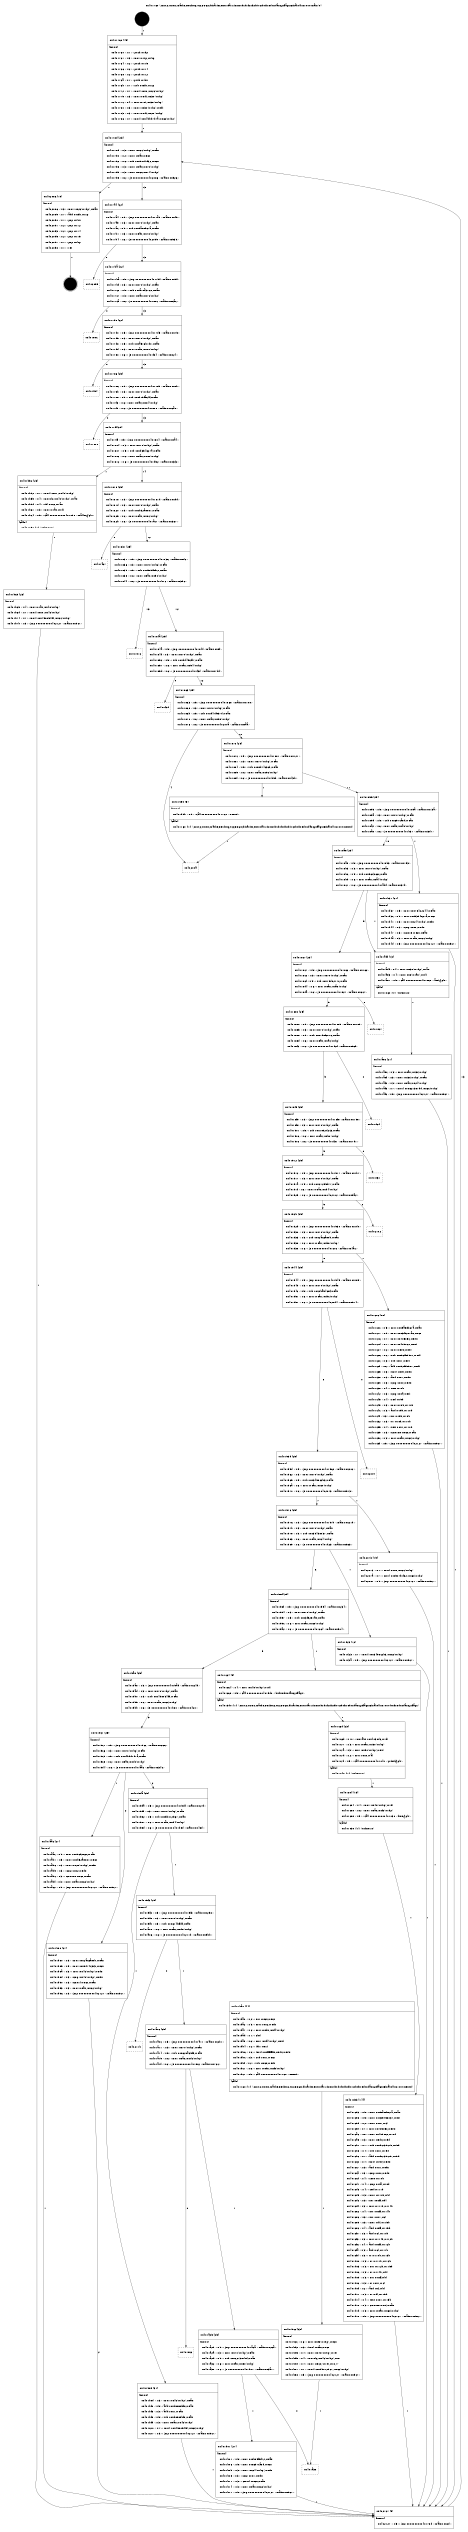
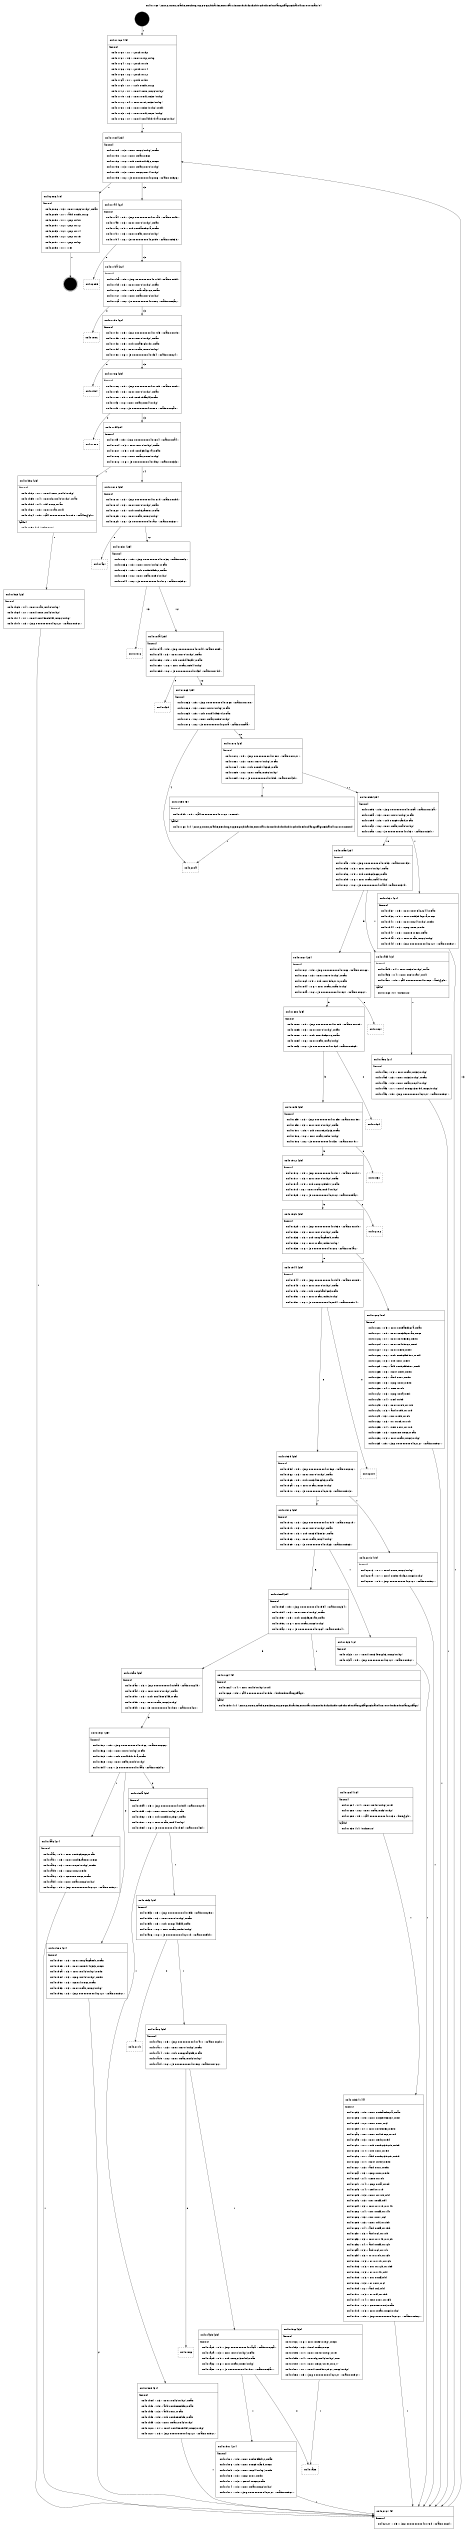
(367, 1750) -> none
(322, 2047) -> none
